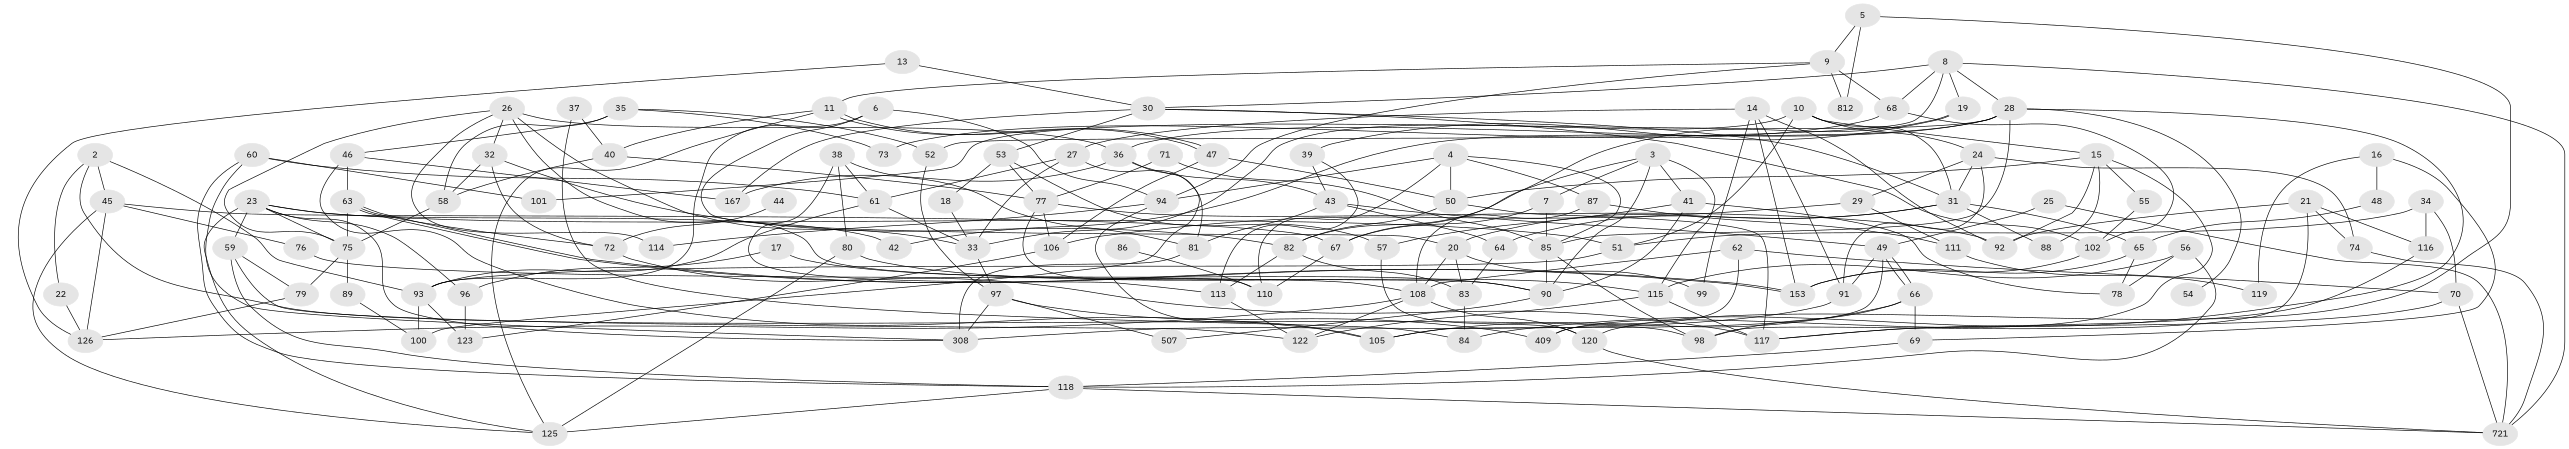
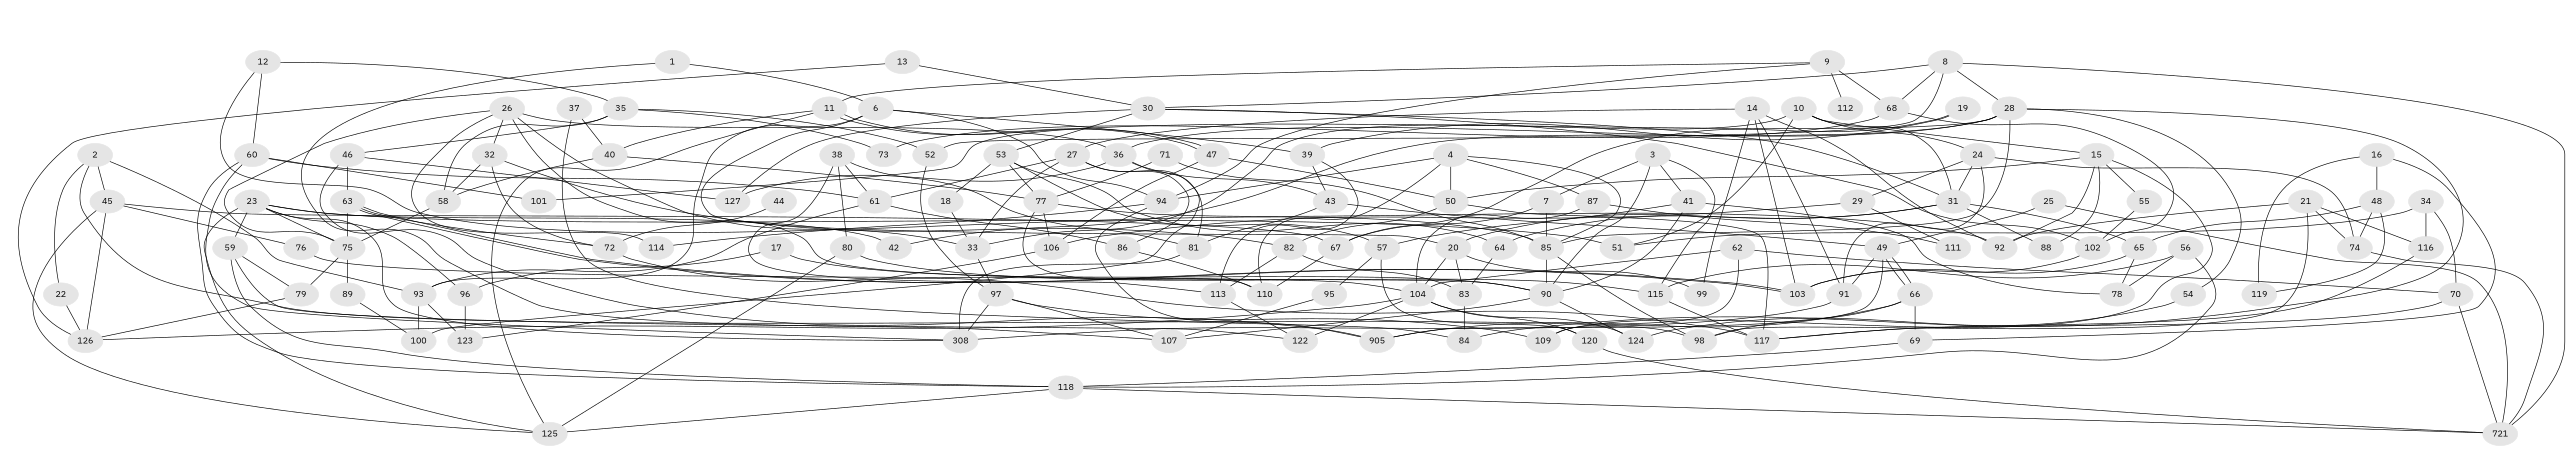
(1863, 16) -> none
none -> (263, 62)
none -> (673, 62)
(1954, 85) -> none
(1845, 108) -> (1845, 108)
none -> (1052, 124)
none -> (1176, 181)
(733, 202) -> (733, 202)
(1473, 213) -> none
(1417, 222) -> (1245, 231)
(924, 225) -> (999, 225)
none -> (2364, 229)
(987, 266) -> none
(2104, 275) -> (2352, 274)
none -> (1329, 294)
(1418, 294) -> (1418, 294)
(1798, 294) -> (1798, 294)
(1453, 317) -> none
(1169, 341) -> (1169, 341)
(1377, 341) -> (1377, 341)
(1543, 341) -> (1543, 341)
none -> (1636, 341)
